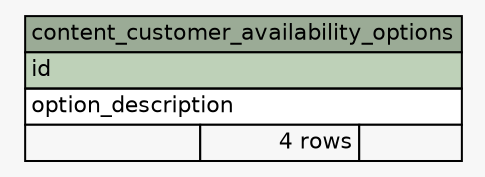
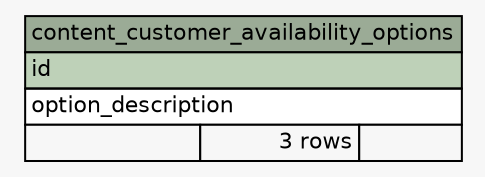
(316, 142) -> (316, 142)
